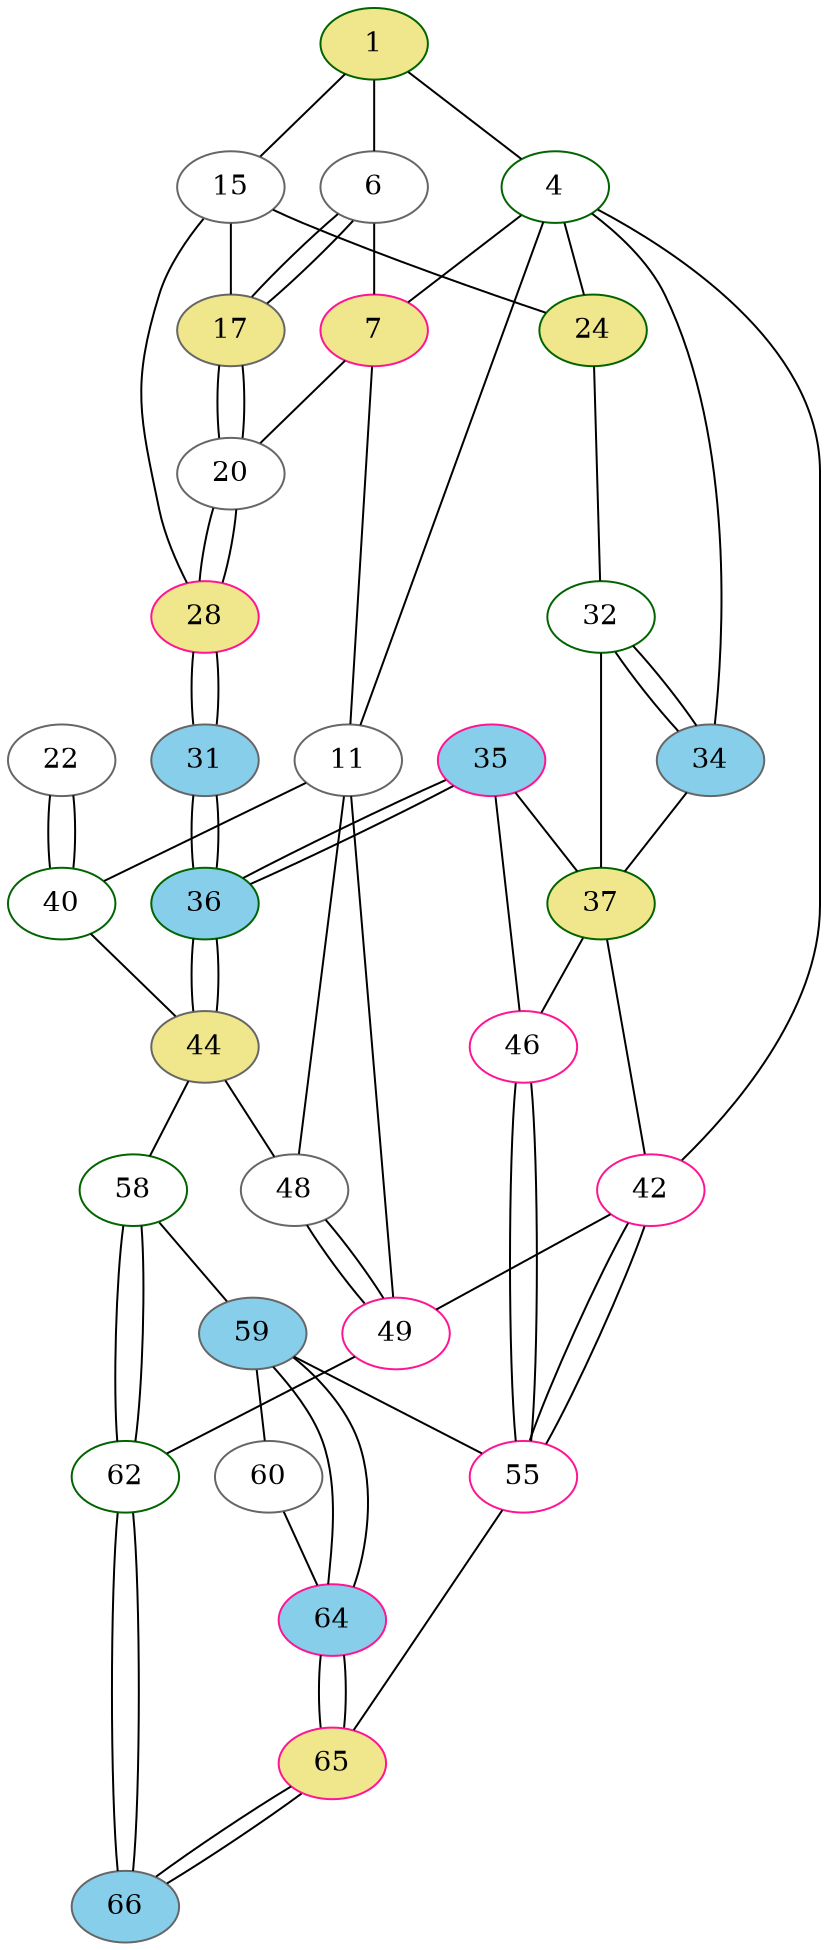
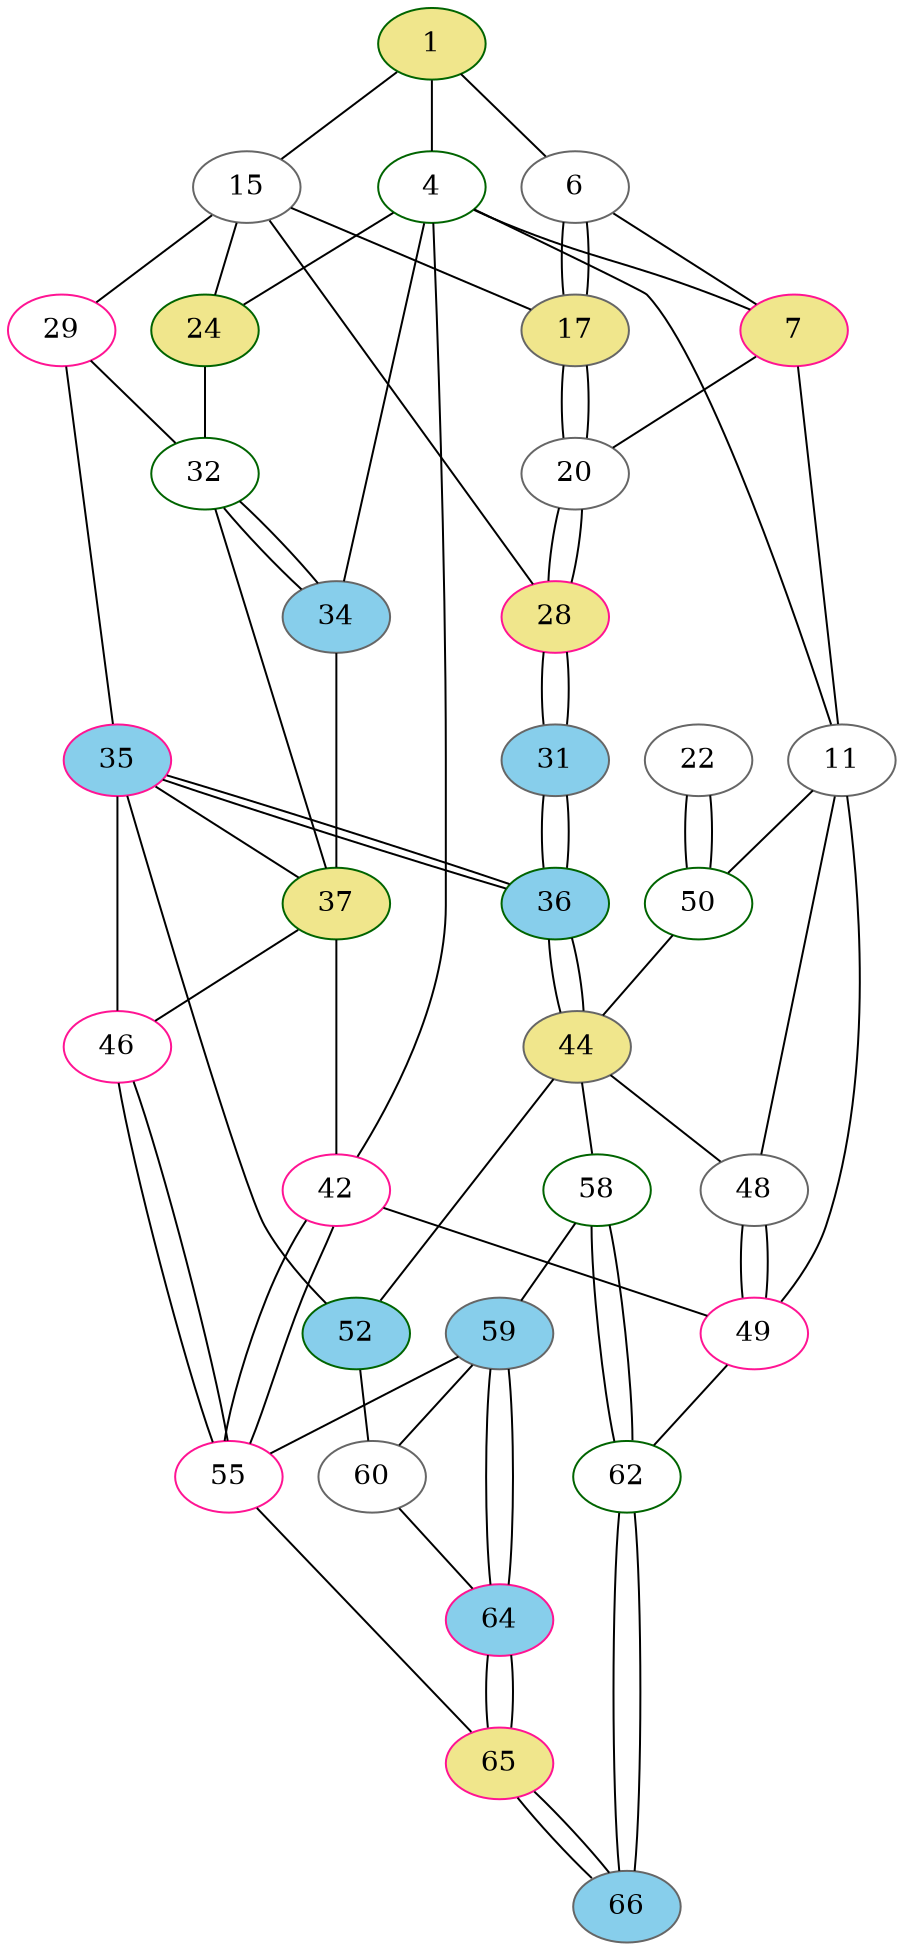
none -> (62, 330)
(62, 904) -> (699, 904)
none -> (356, 1333)
